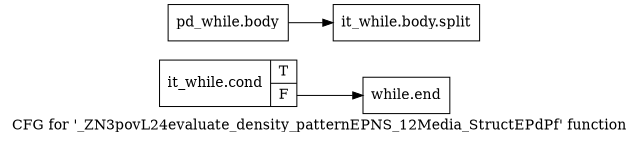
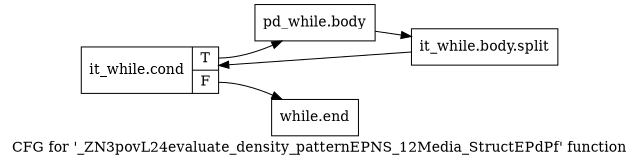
none -> (246, 54)
none -> (320, 58)
